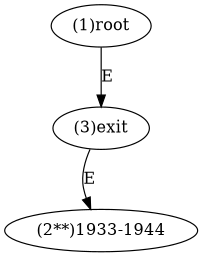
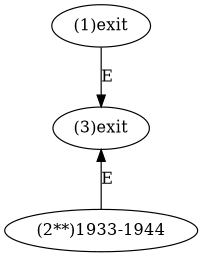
(101, 26) -> (101, 26)
(83, 174) -> (101, 185)
